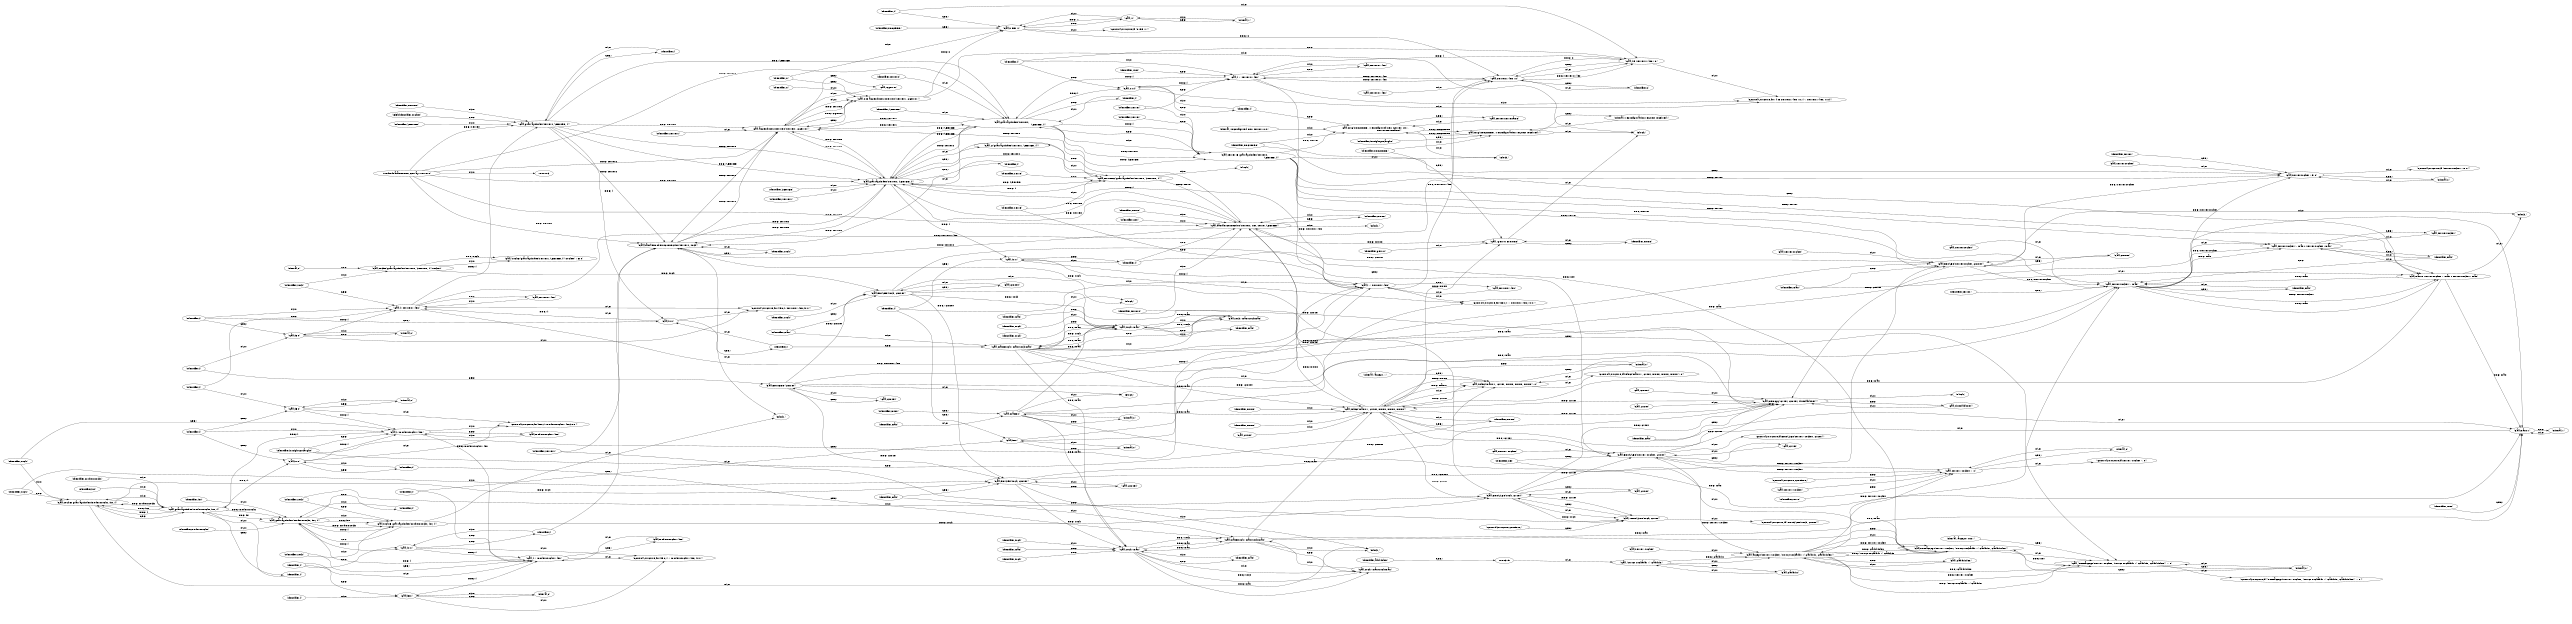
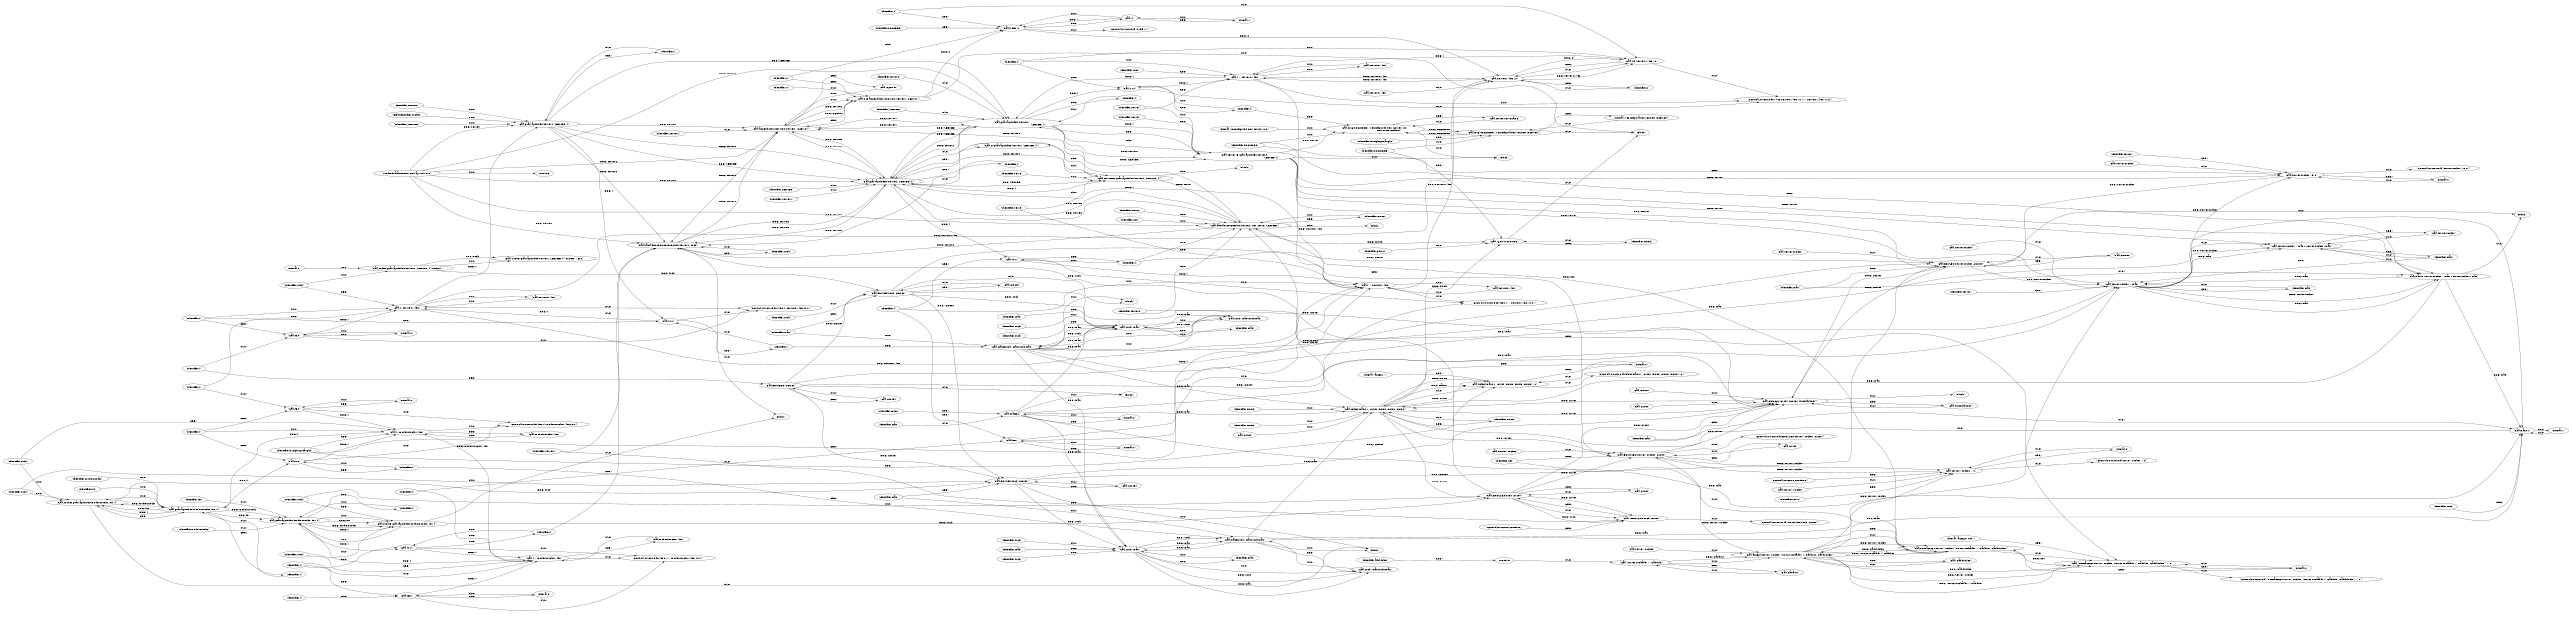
none -> (1845, 300)
(1296, 344) -> none
